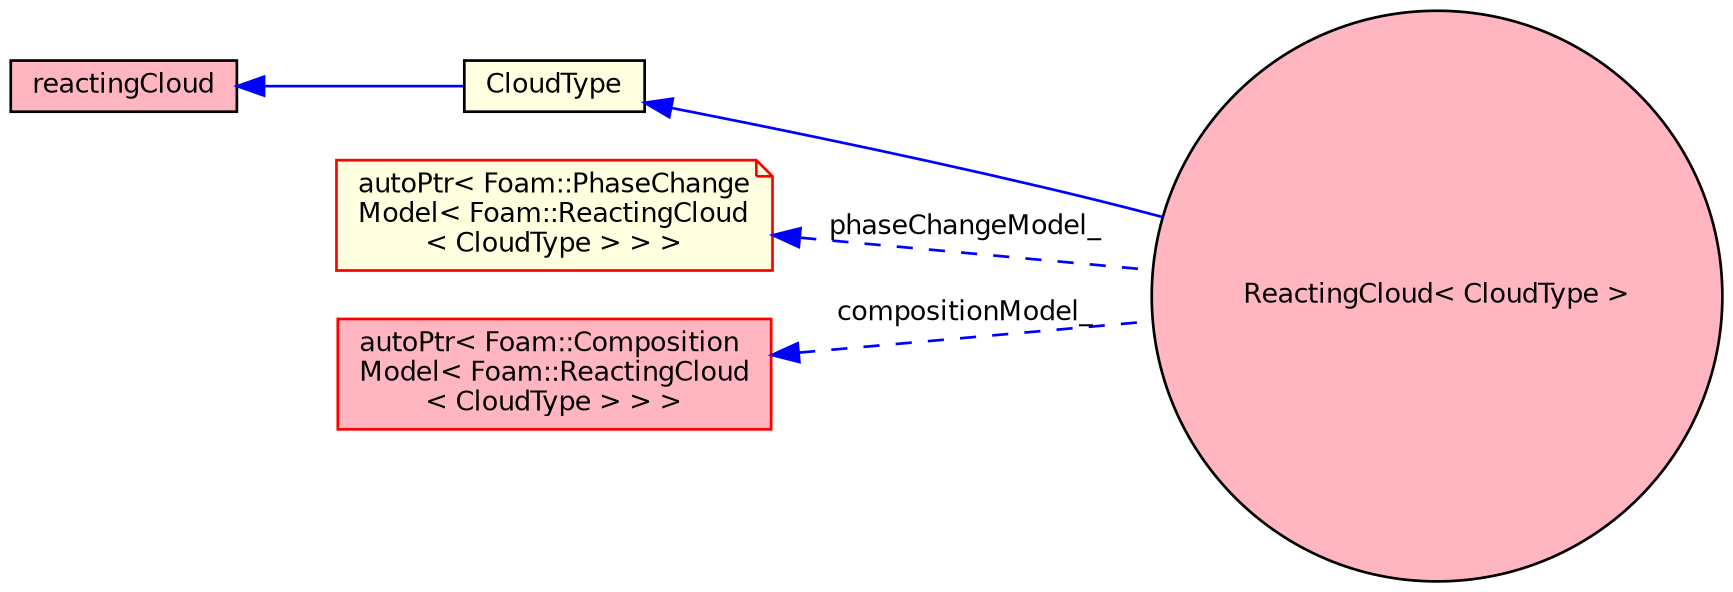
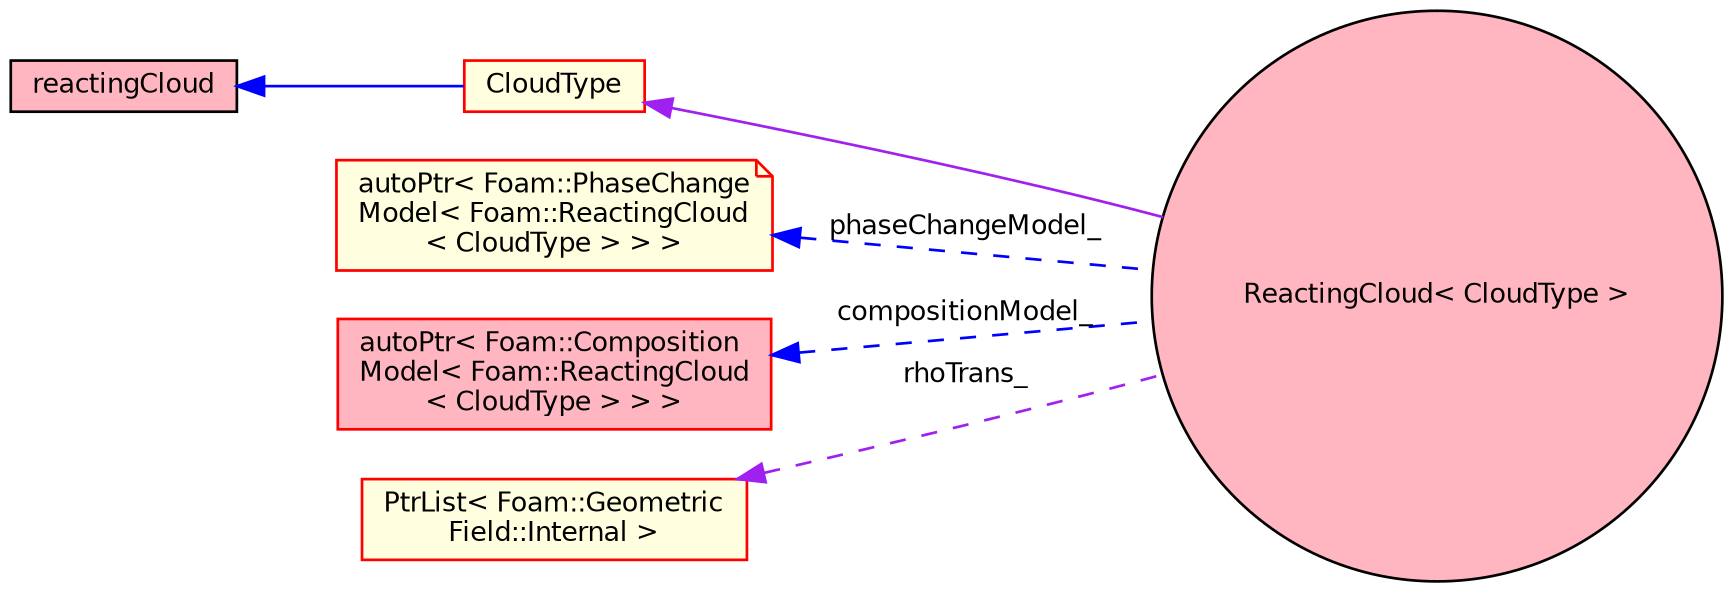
(554, 86) -> (554, 86)
(918, 159) -> (918, 159)
none -> (554, 519)
